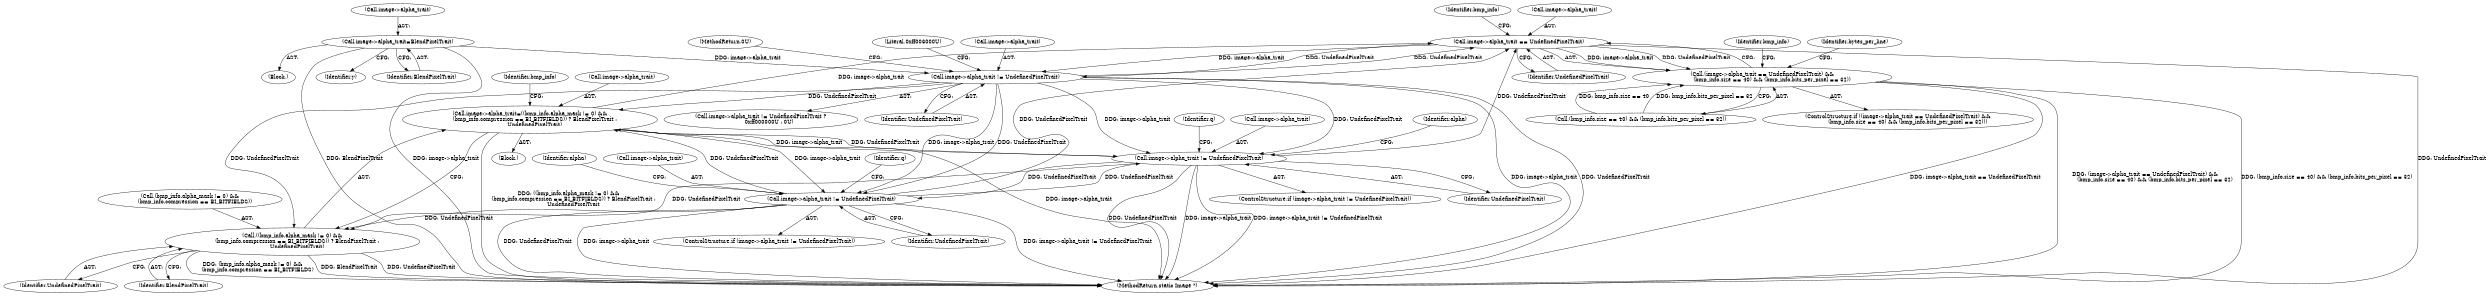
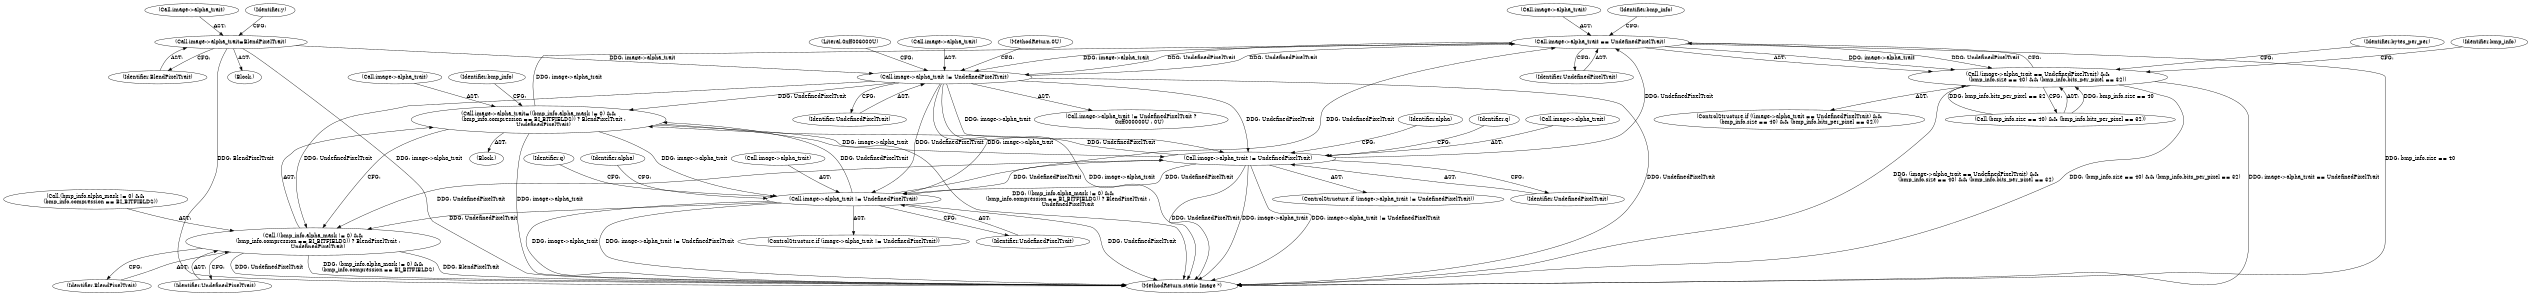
(1855, 42) -> (2397, 42)
(371, 59) -> (252, 25)
(2452, 159) -> (2420, 159)
